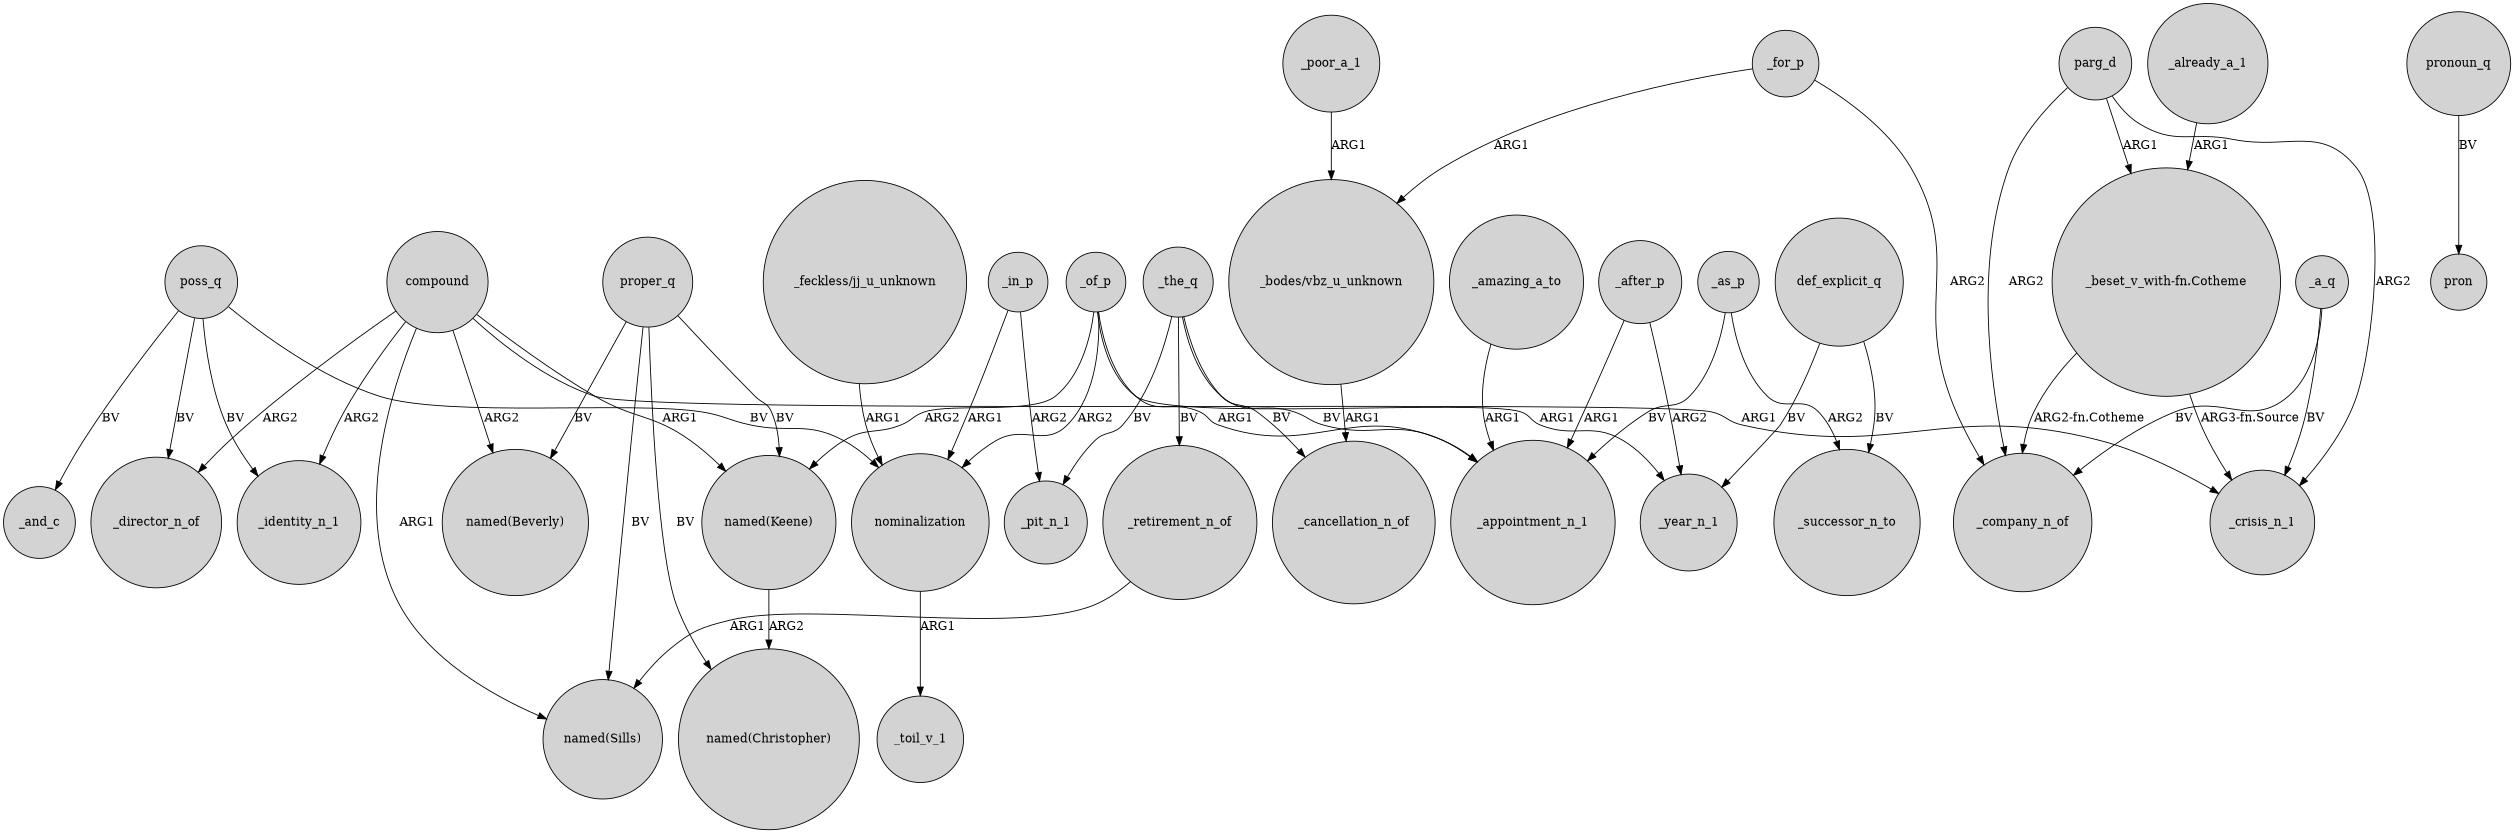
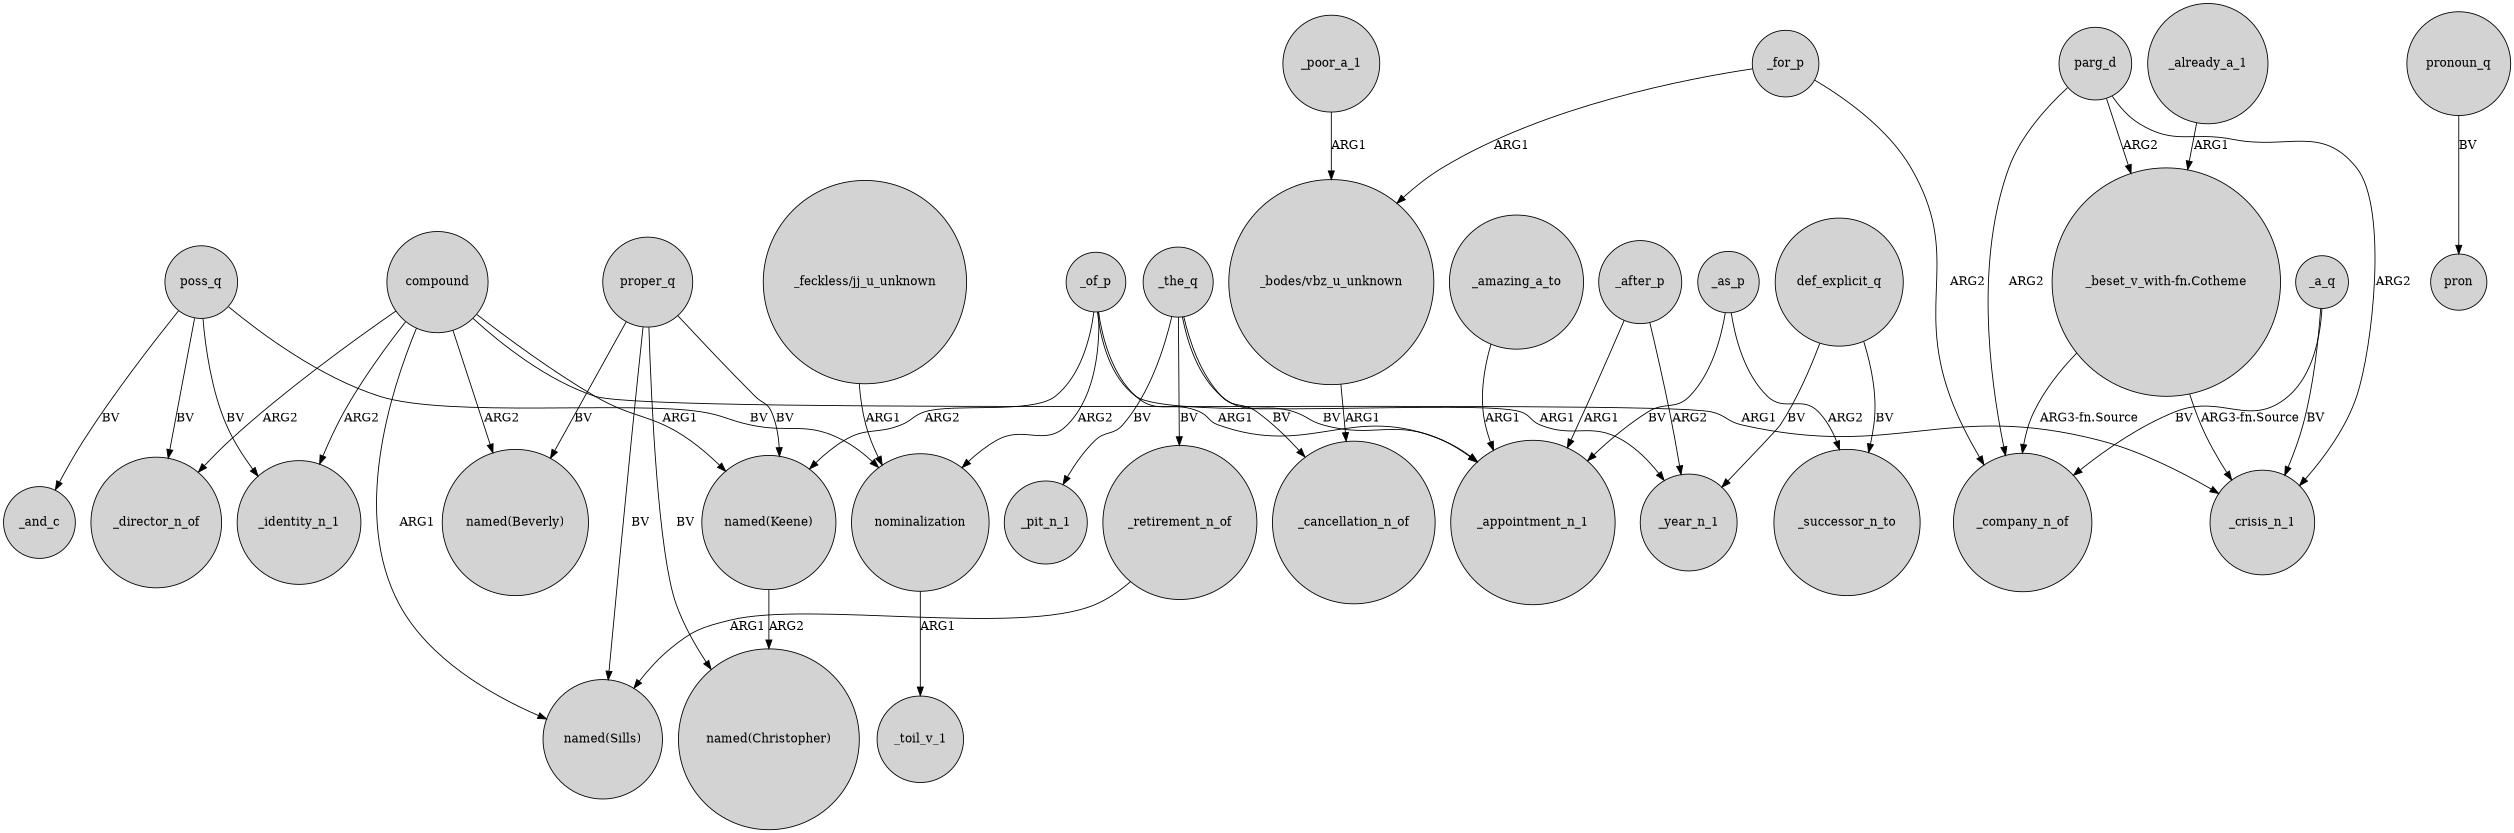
(2141, 146) -> (2141, 146)
(1018, 282) -> none
(2089, 418) -> (2089, 418)
